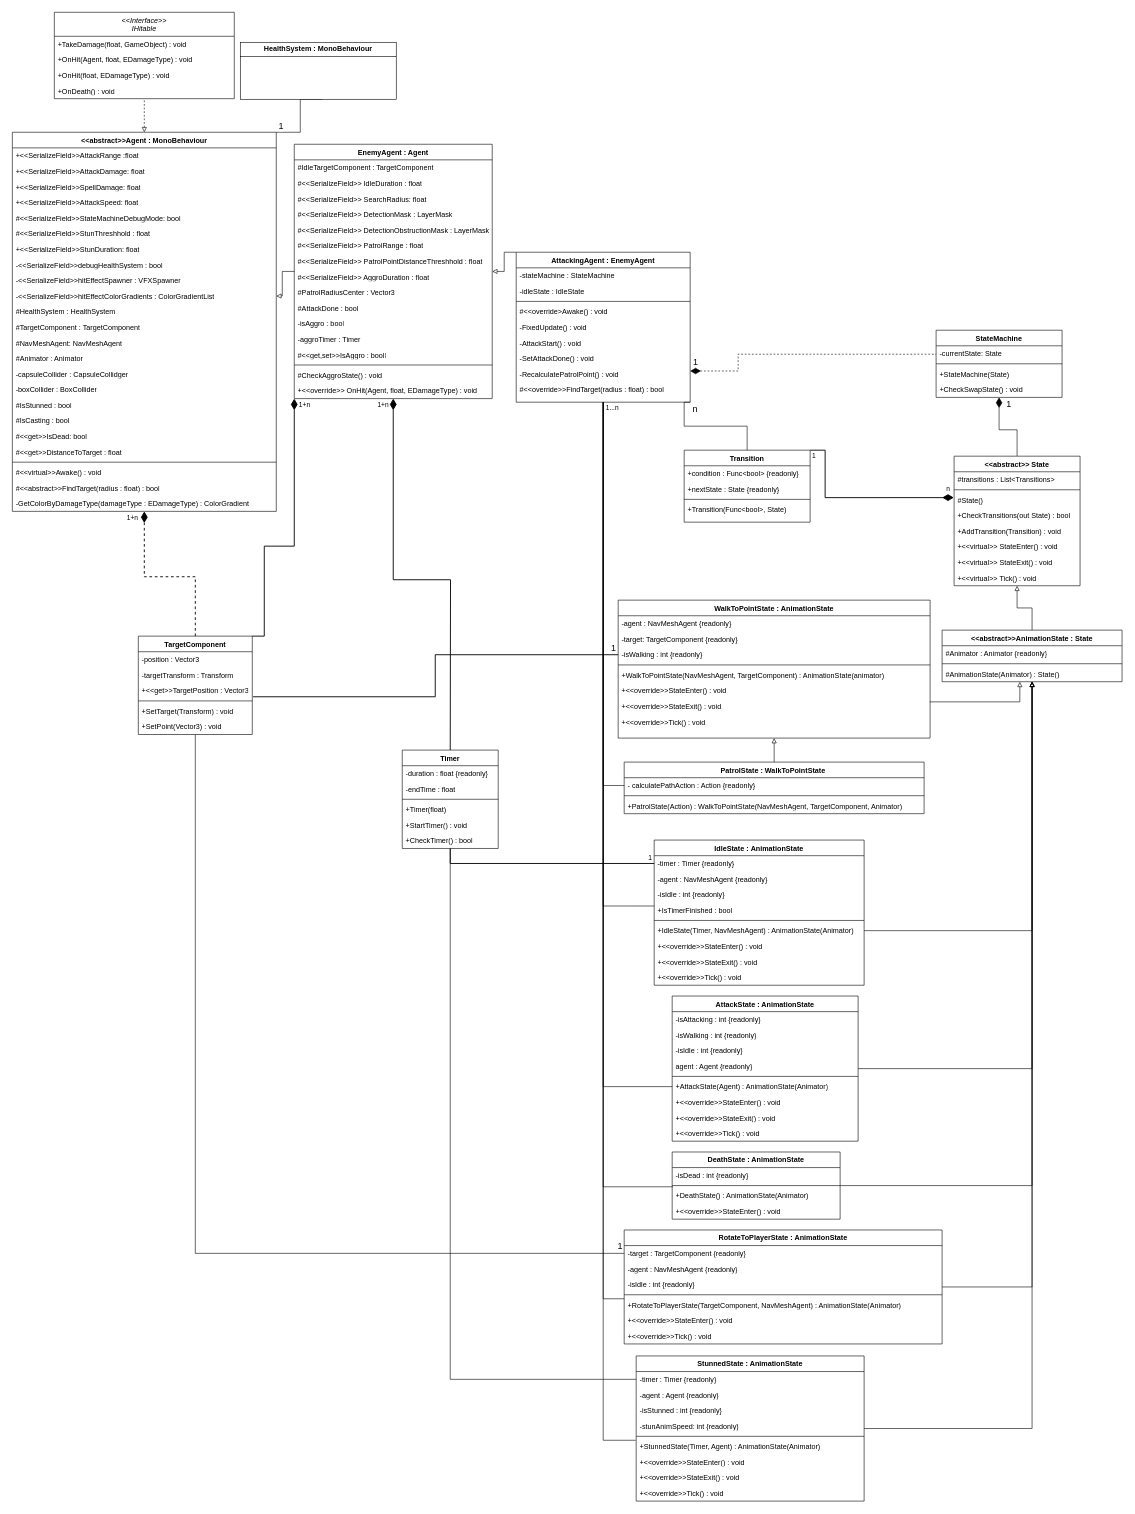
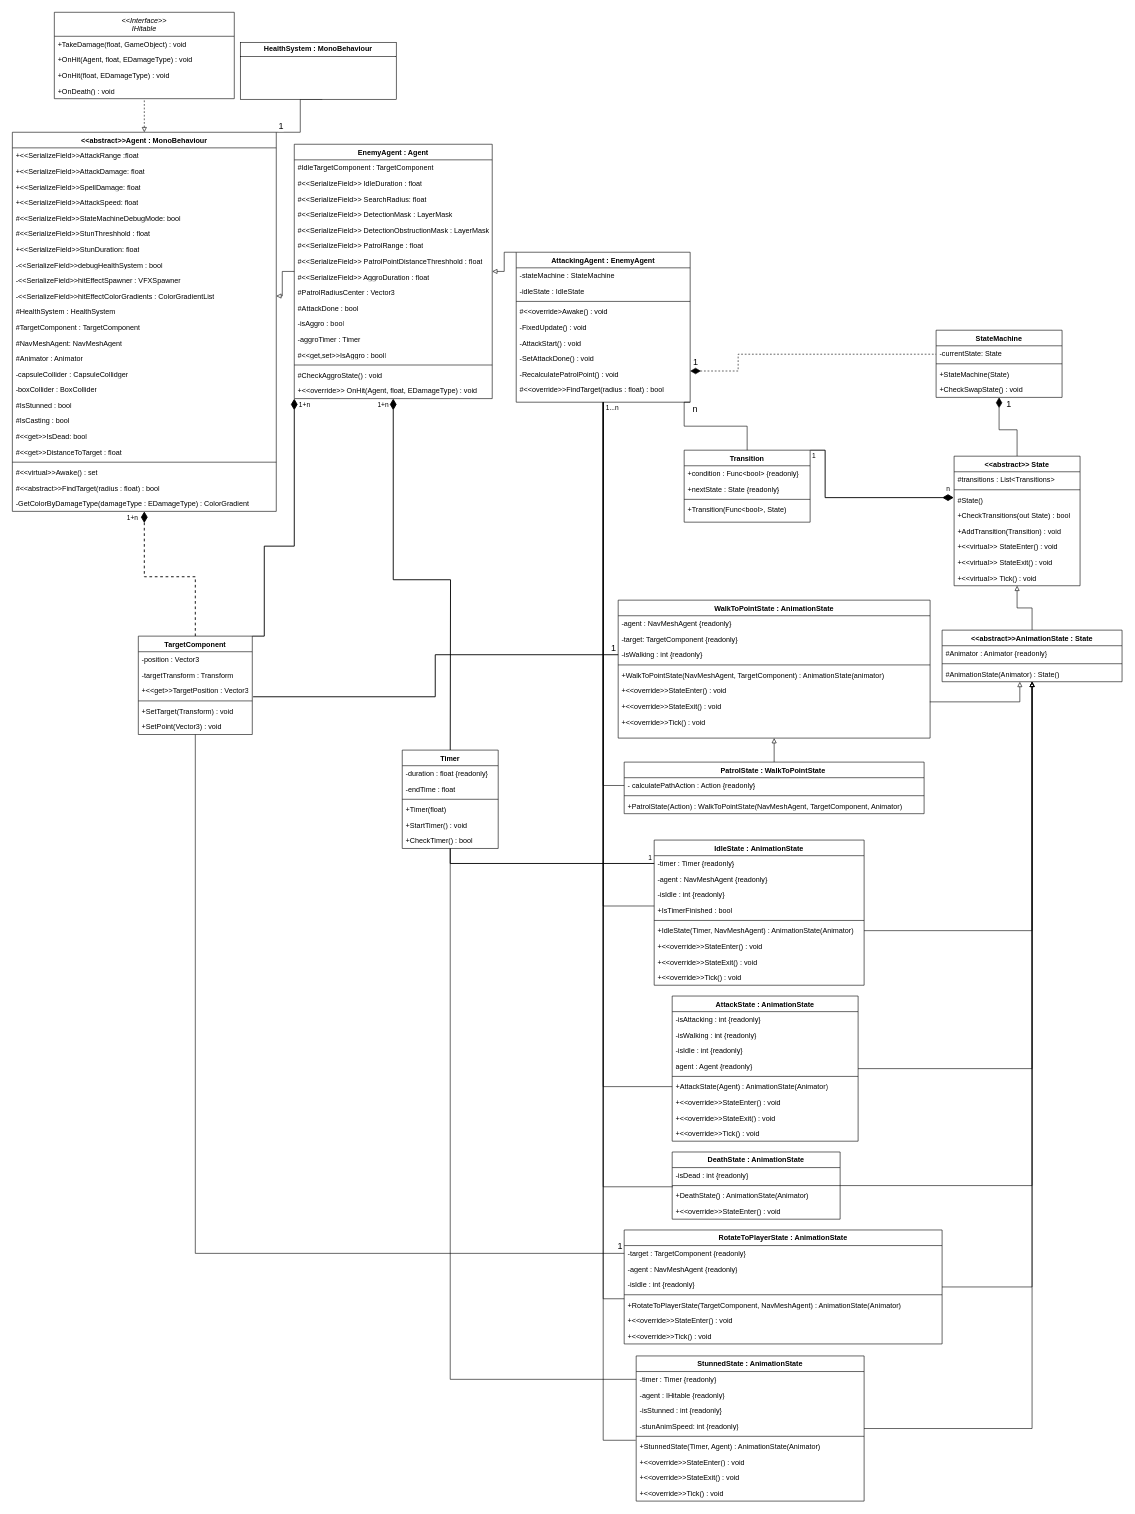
(63, 473) -> (62, 473)
(686, 1396) -> (690, 1396)
